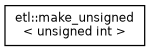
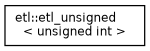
(75, 26) -> (75, 26)
